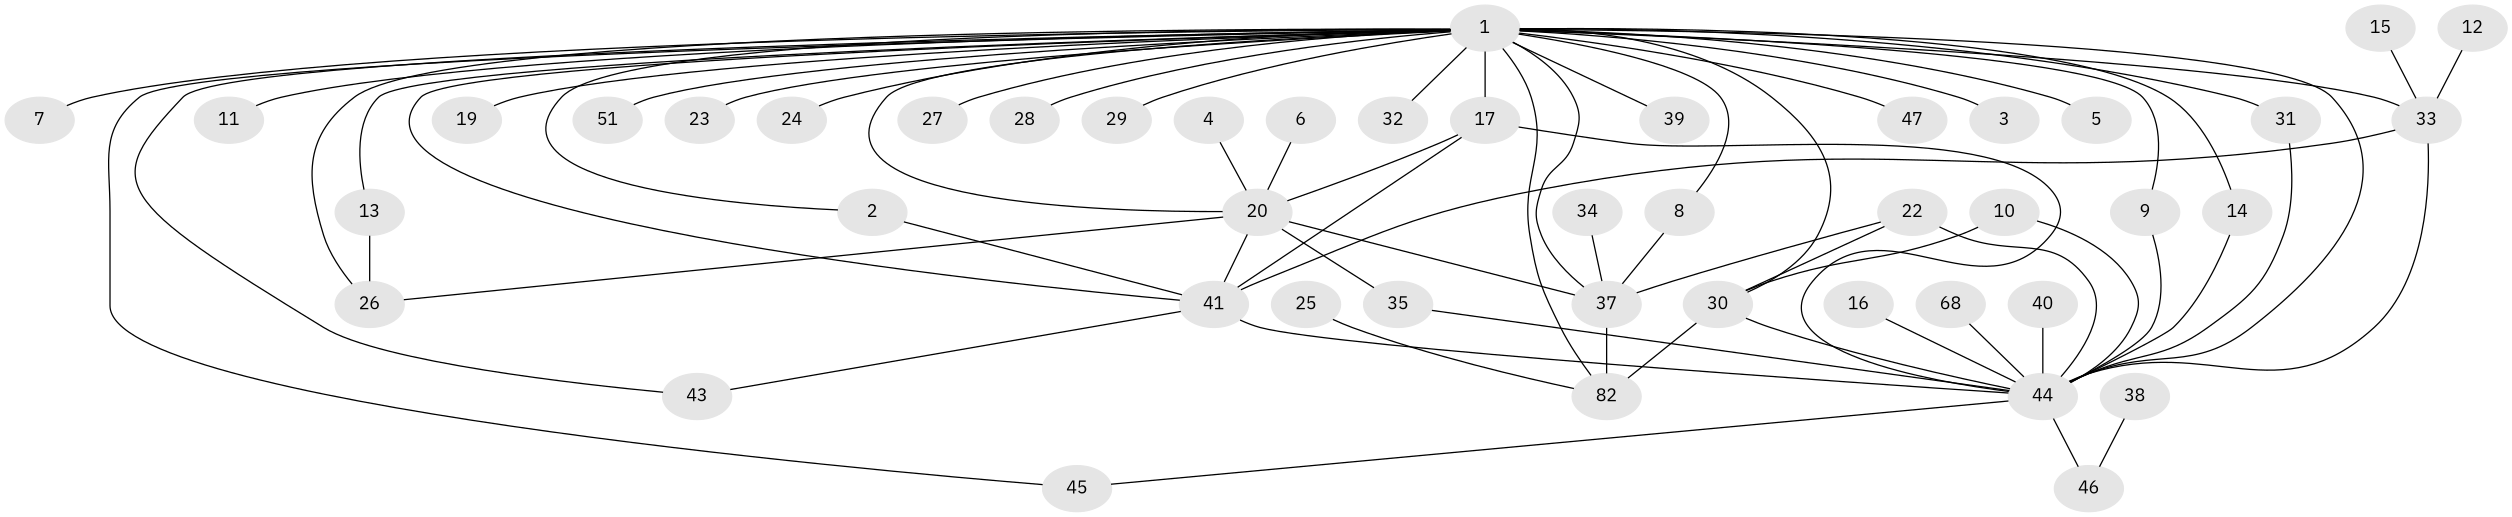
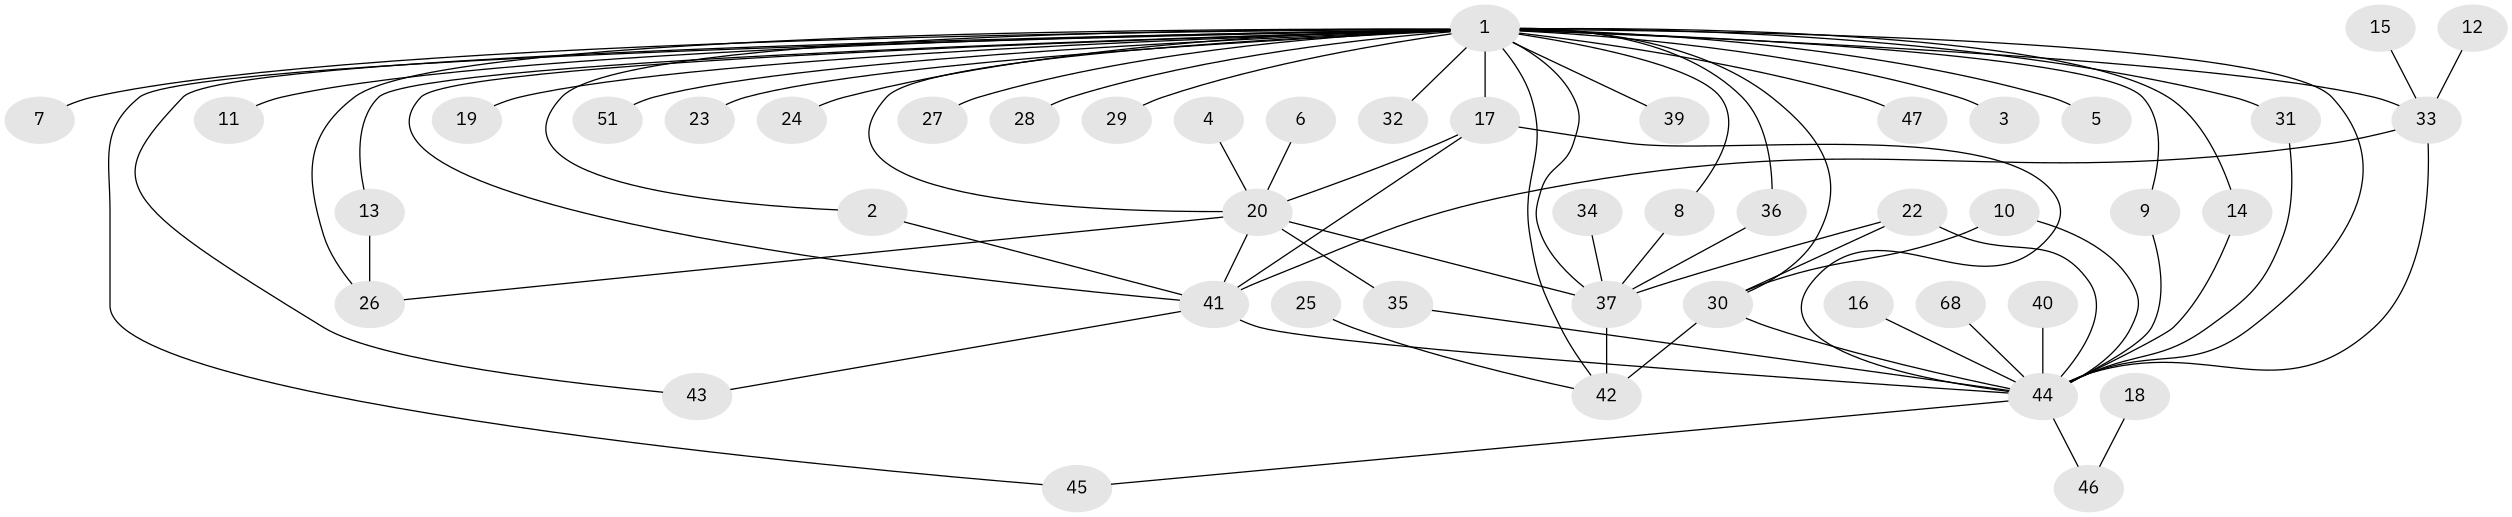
none -> (1772, 212)
(1607, 397) -> (1607, 397)
(2135, 397) -> (2135, 397)
